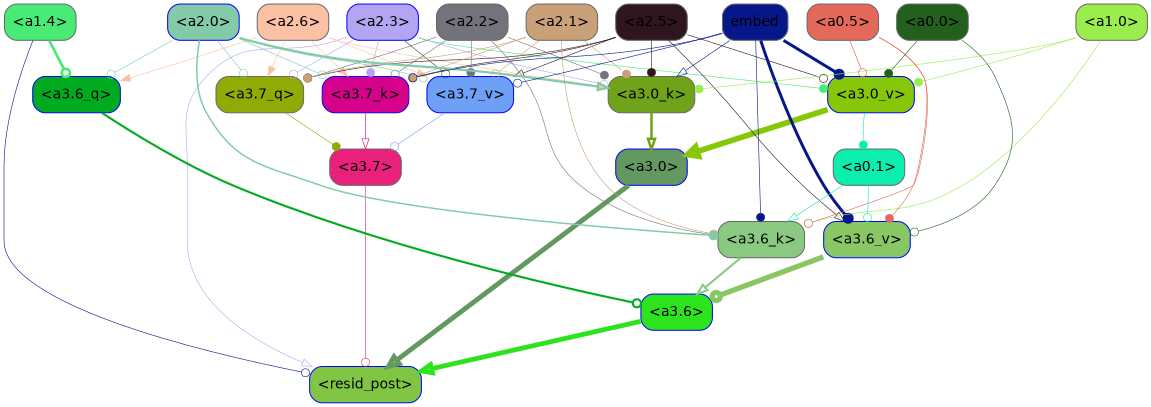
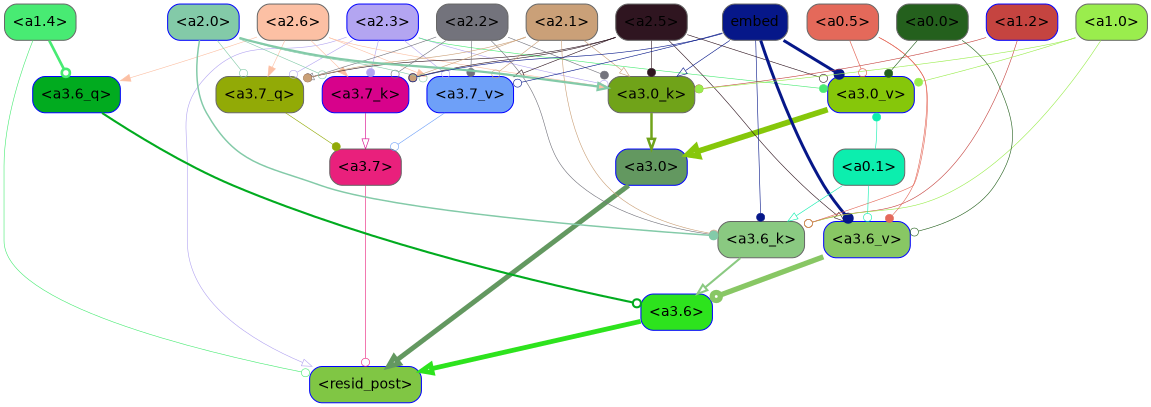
none -> (1022, 22)
(417, 51) -> (417, 51)
(603, 55) -> (603, 55)
(144, 56) -> none
(375, 57) -> (375, 57)
(863, 127) -> (877, 135)
(45, 290) -> (45, 290)
